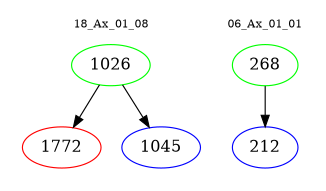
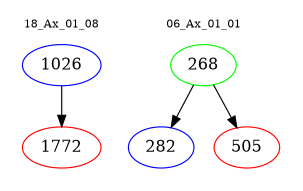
(111, 65) -> (62, 65)
(161, 147) -> none
none -> (247, 147)
(265, 147) -> (161, 147)
